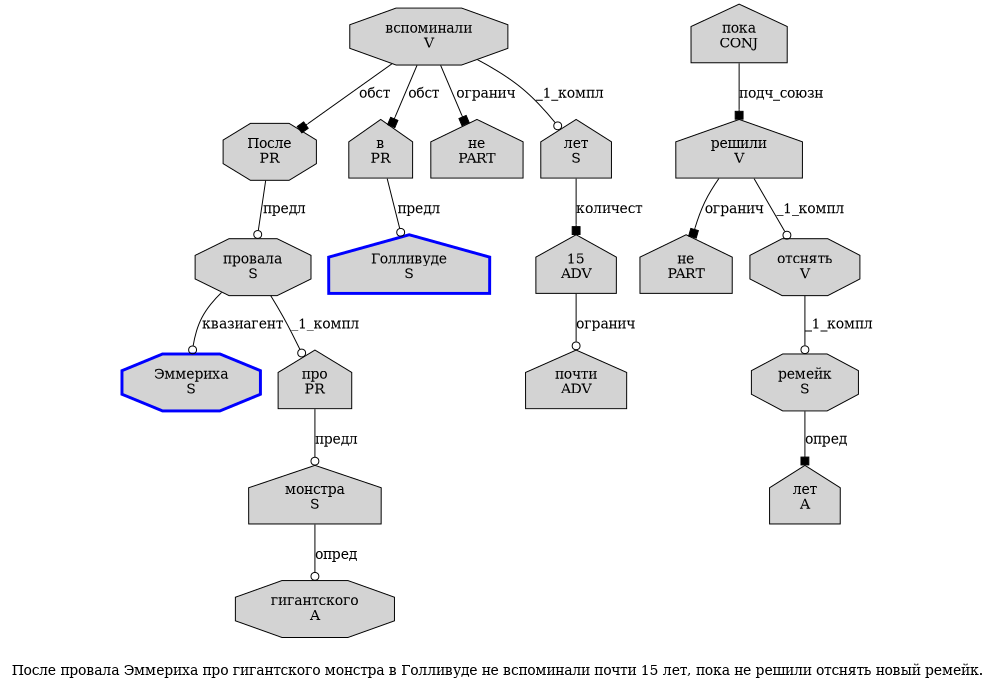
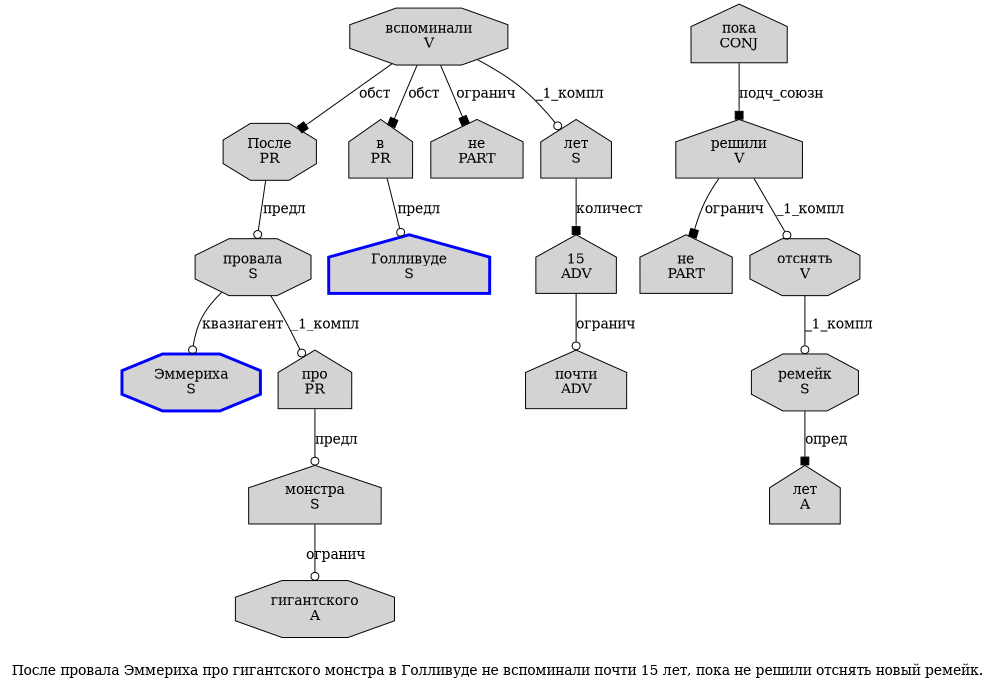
(336, 555) -> (336, 555)
